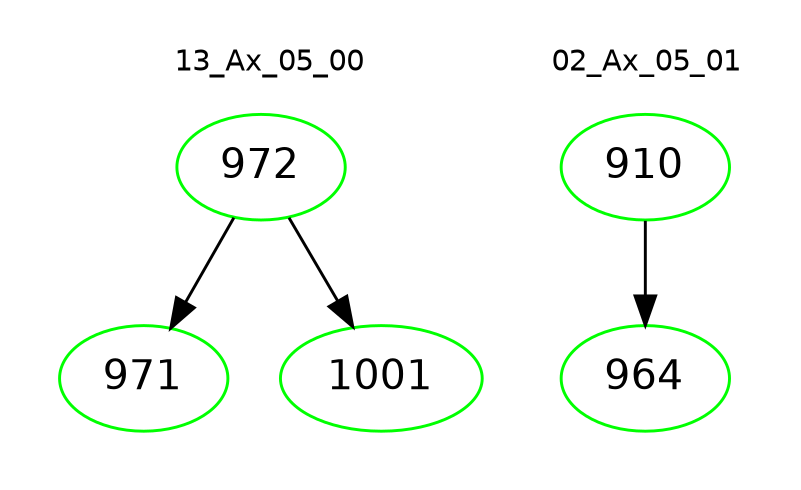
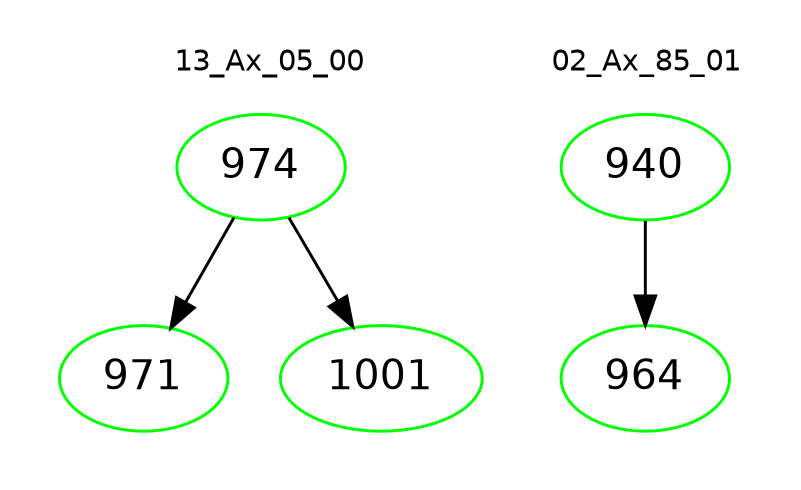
(647, 63) -> (647, 63)
(261, 167) -> (261, 167)
(645, 167) -> (645, 167)
